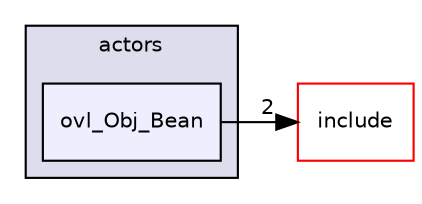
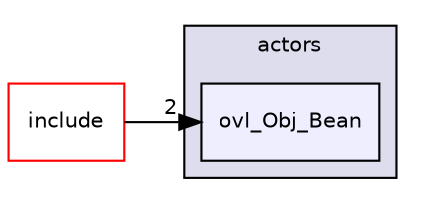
(251, 122) -> (152, 122)
